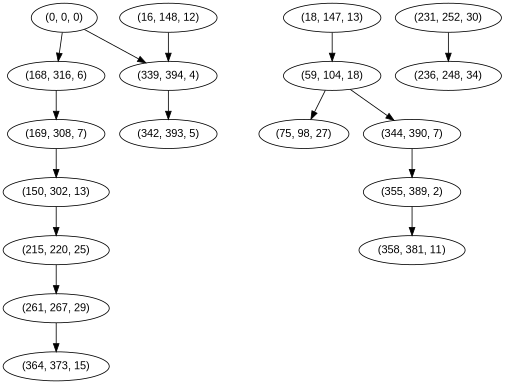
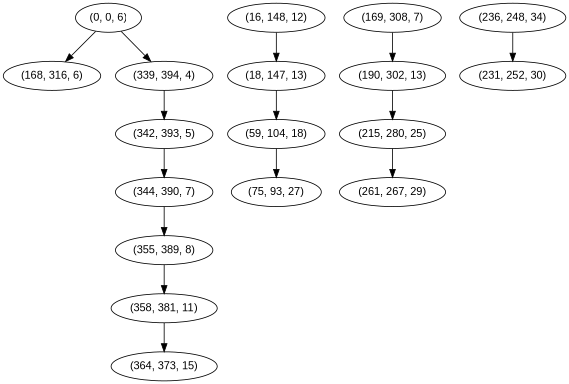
(64, 18) -> (108, 18)
(168, 43) -> (276, 43)
(448, 43) -> (513, 43)
(56, 101) -> none
(369, 103) -> (164, 159)
(304, 134) -> (276, 192)
(56, 192) -> (393, 76)
(412, 192) -> (164, 250)
(56, 250) -> (393, 134)
(56, 333) -> (164, 333)
